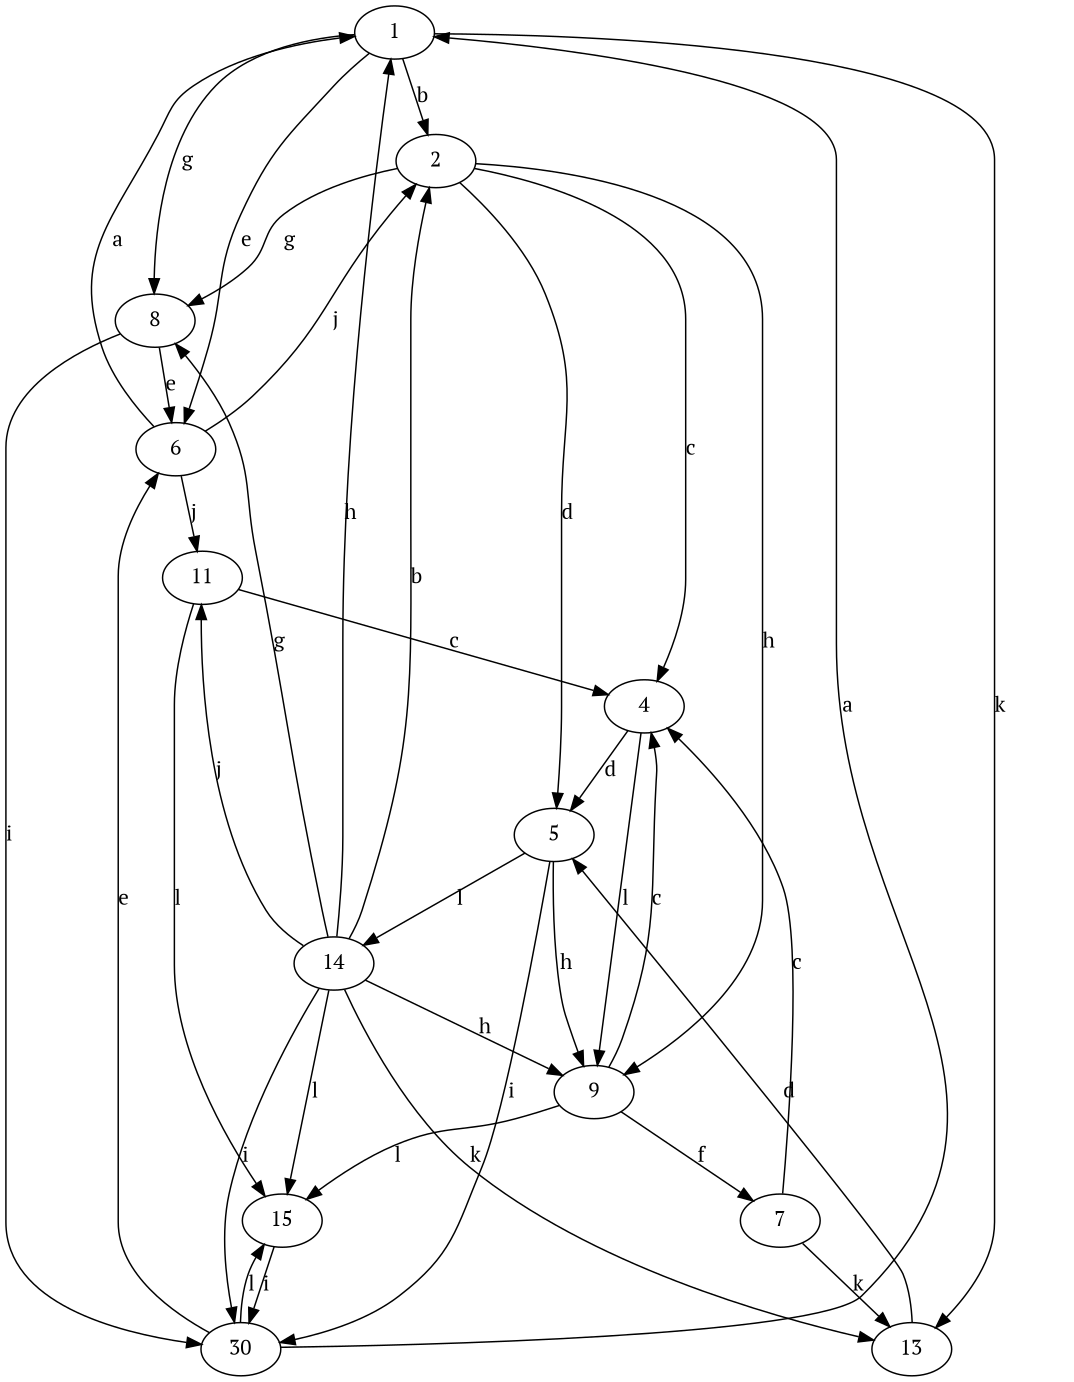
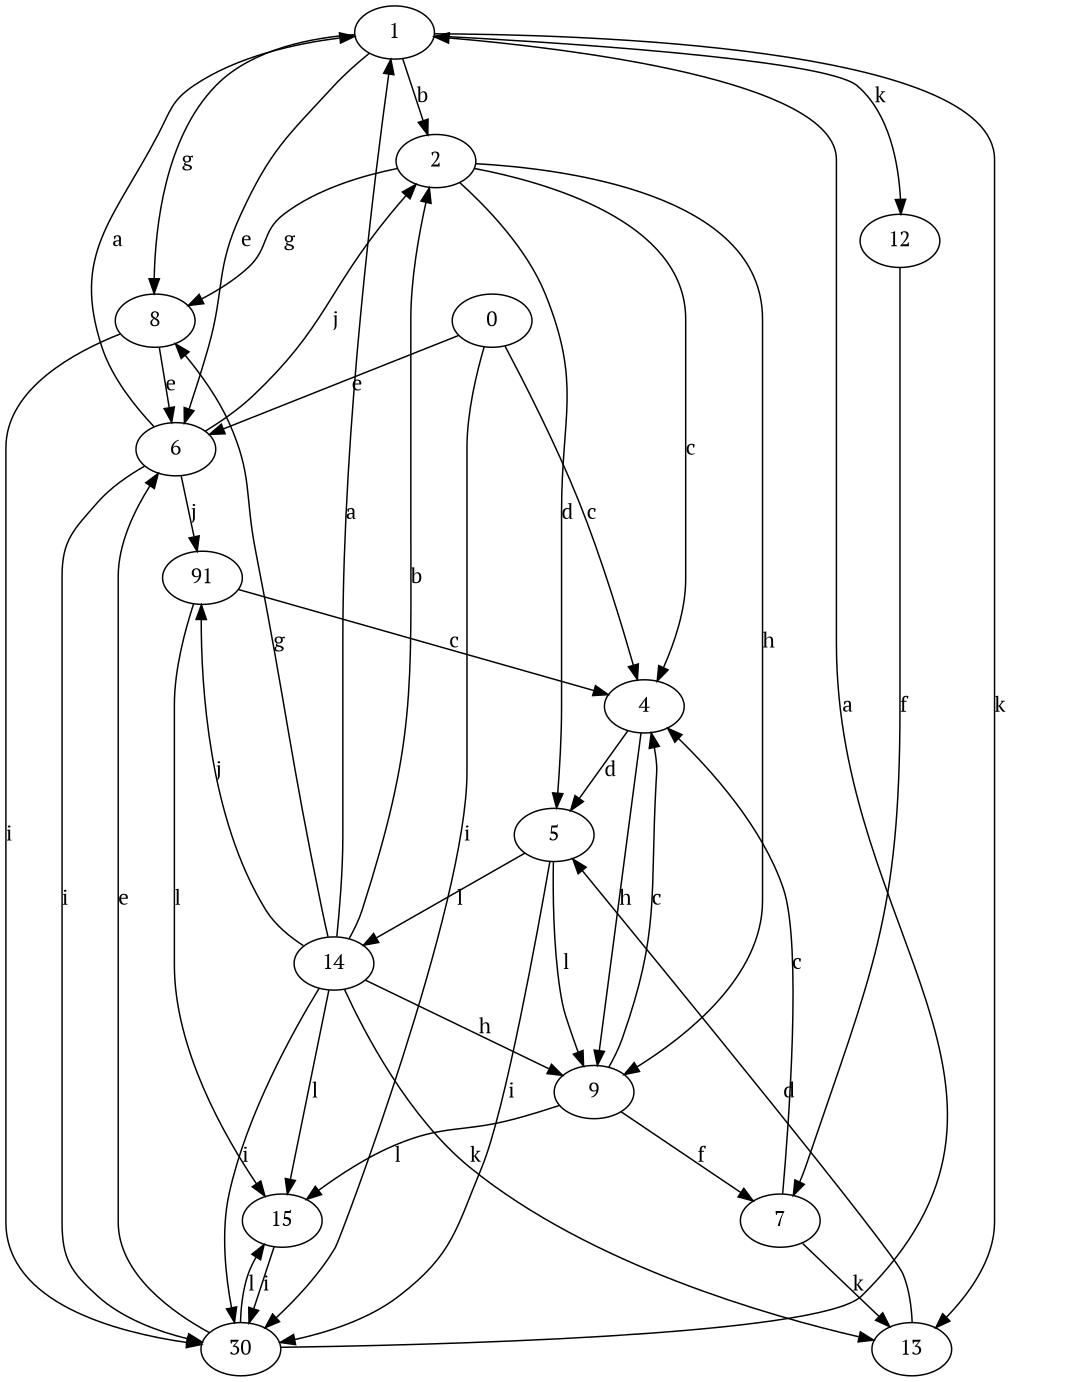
none -> (900, 241)
none -> (492, 321)
(351, 514) -> (351, 514)
(202, 578) -> (202, 578)
(626, 899) -> (626, 899)
none -> (62, 920)
(567, 964) -> (567, 964)
